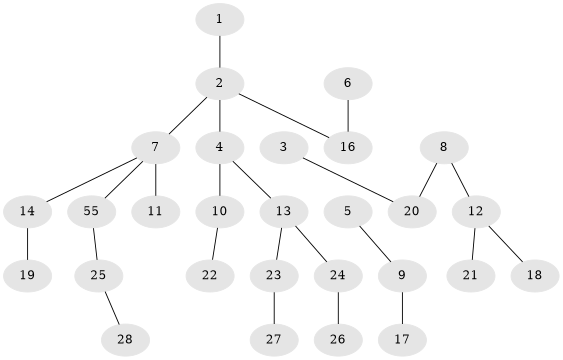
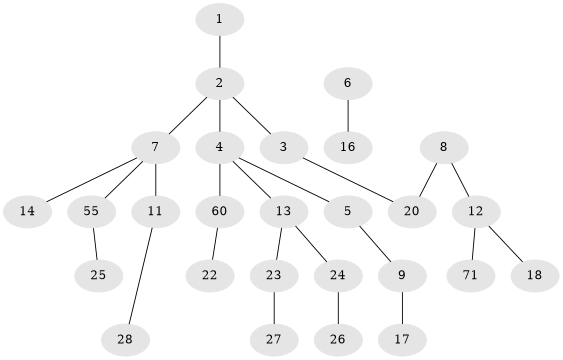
(284, 116) -> (252, 116)
none -> (284, 180)
(220, 212) -> (220, 212)
(28, 276) -> none
(471, 276) -> (471, 276)
(112, 308) -> (141, 276)
